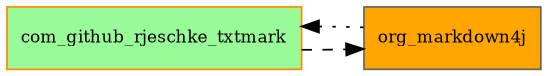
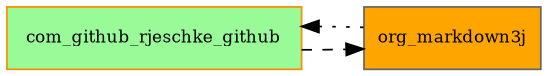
(154, 38) -> (154, 38)
(452, 38) -> (452, 38)
